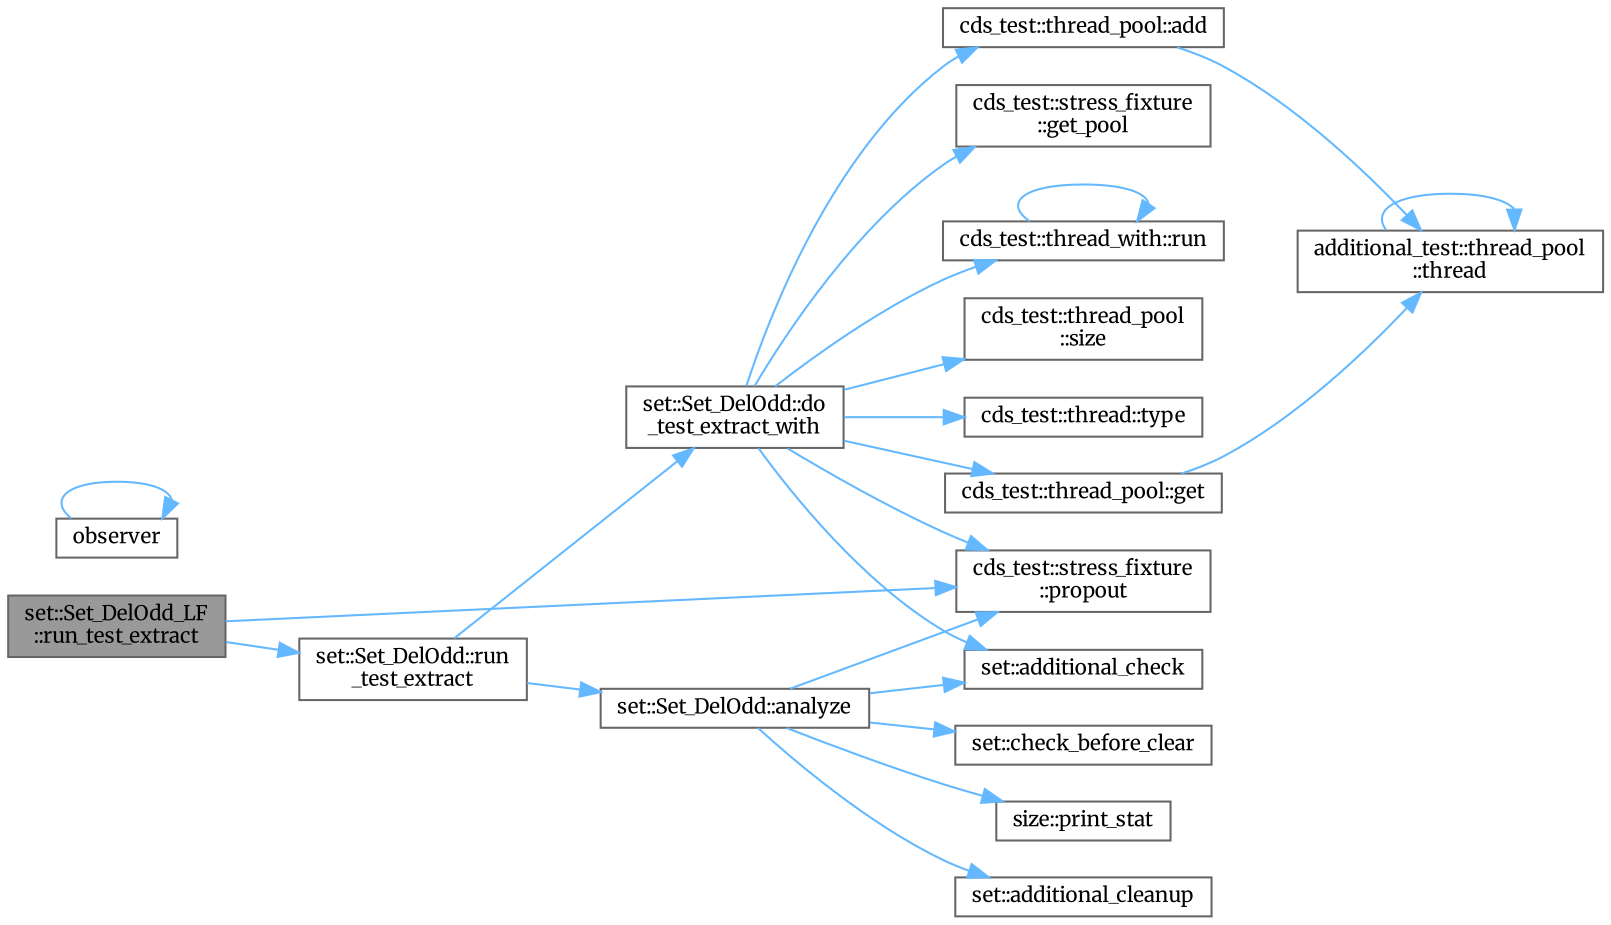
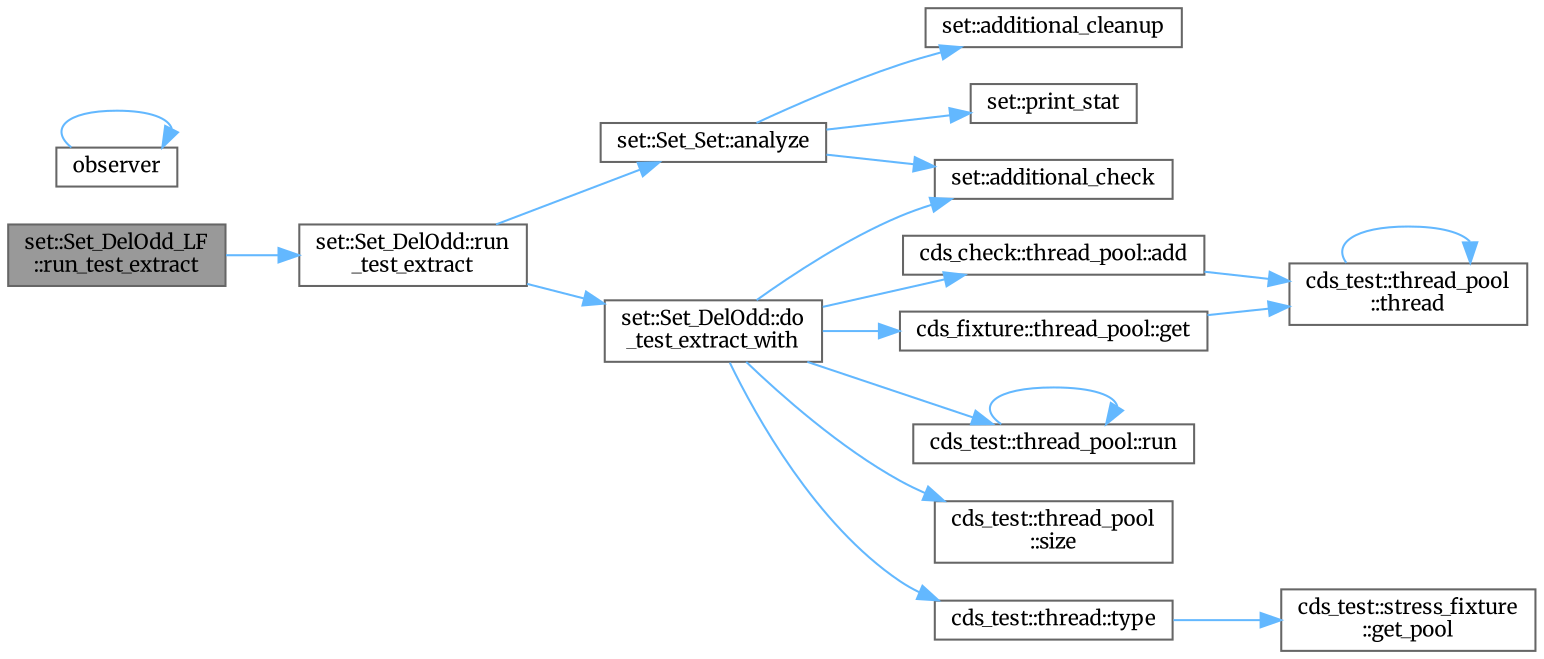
(1083, 28) -> (1054, 255)
(1083, 241) -> (1054, 444)
(843, 260) -> (1217, 620)
(1450, 261) -> (1408, 294)
(1083, 493) -> (1054, 331)
(1083, 581) -> none
(735, 708) -> (713, 142)
(1083, 745) -> none
(1083, 821) -> (1054, 104)
